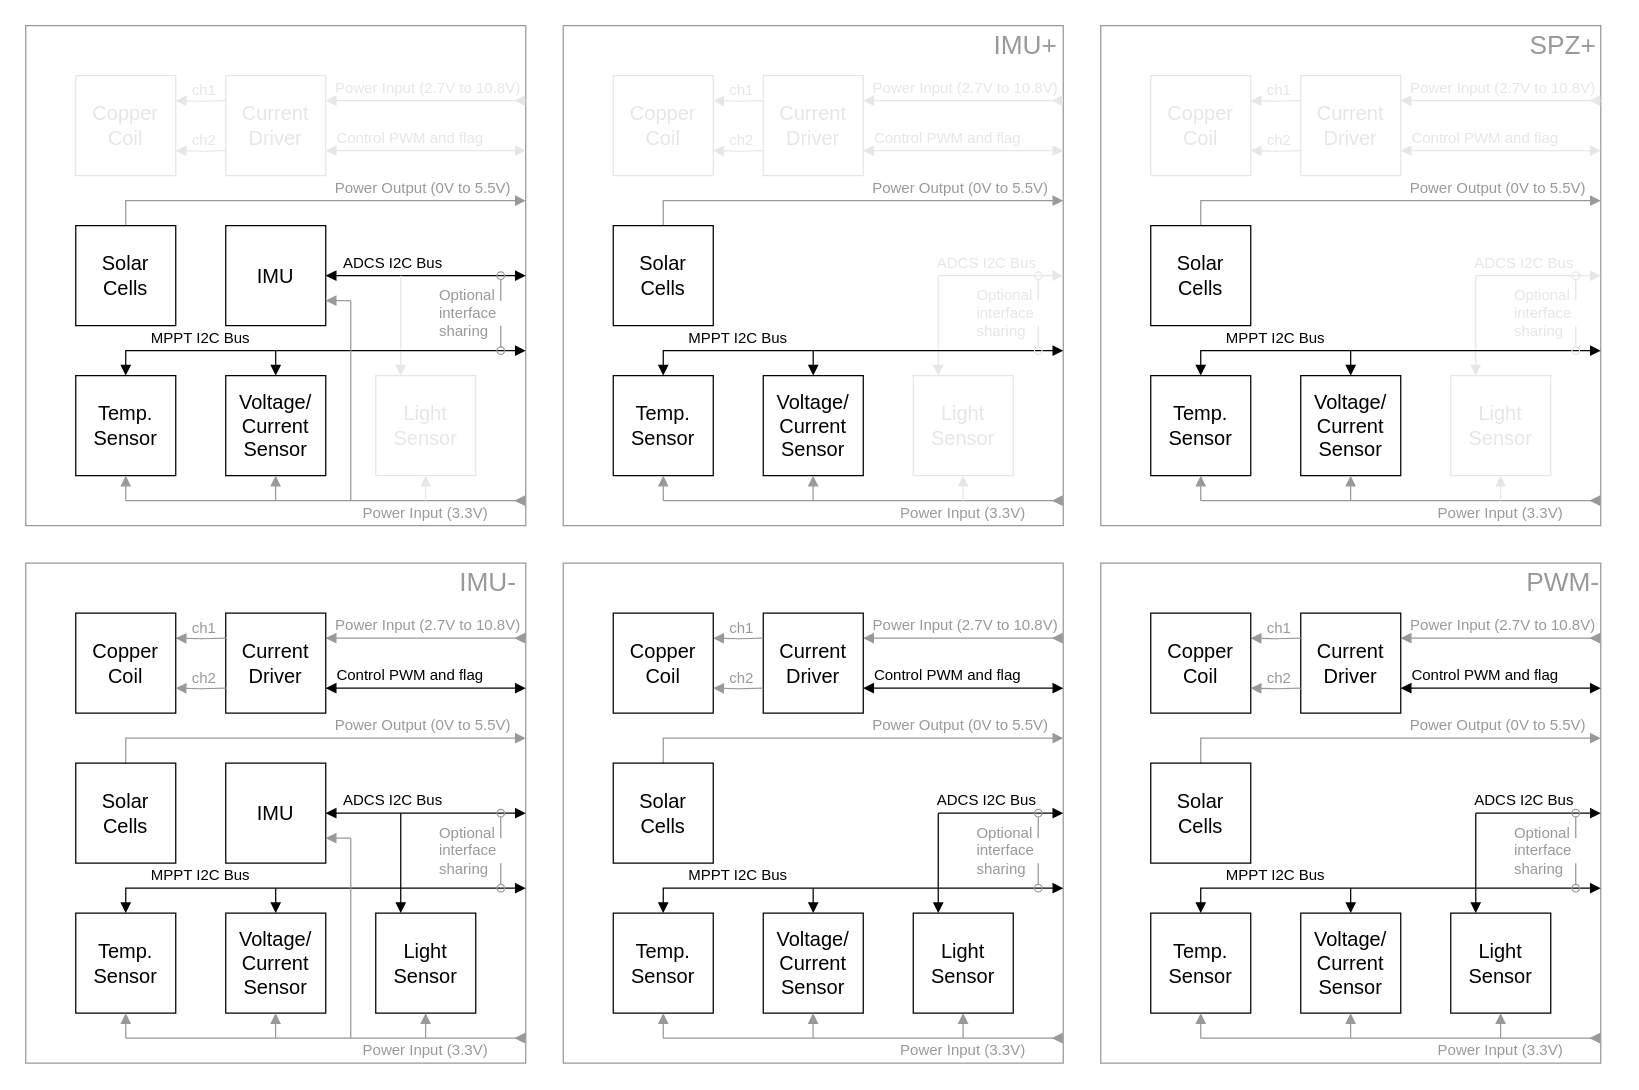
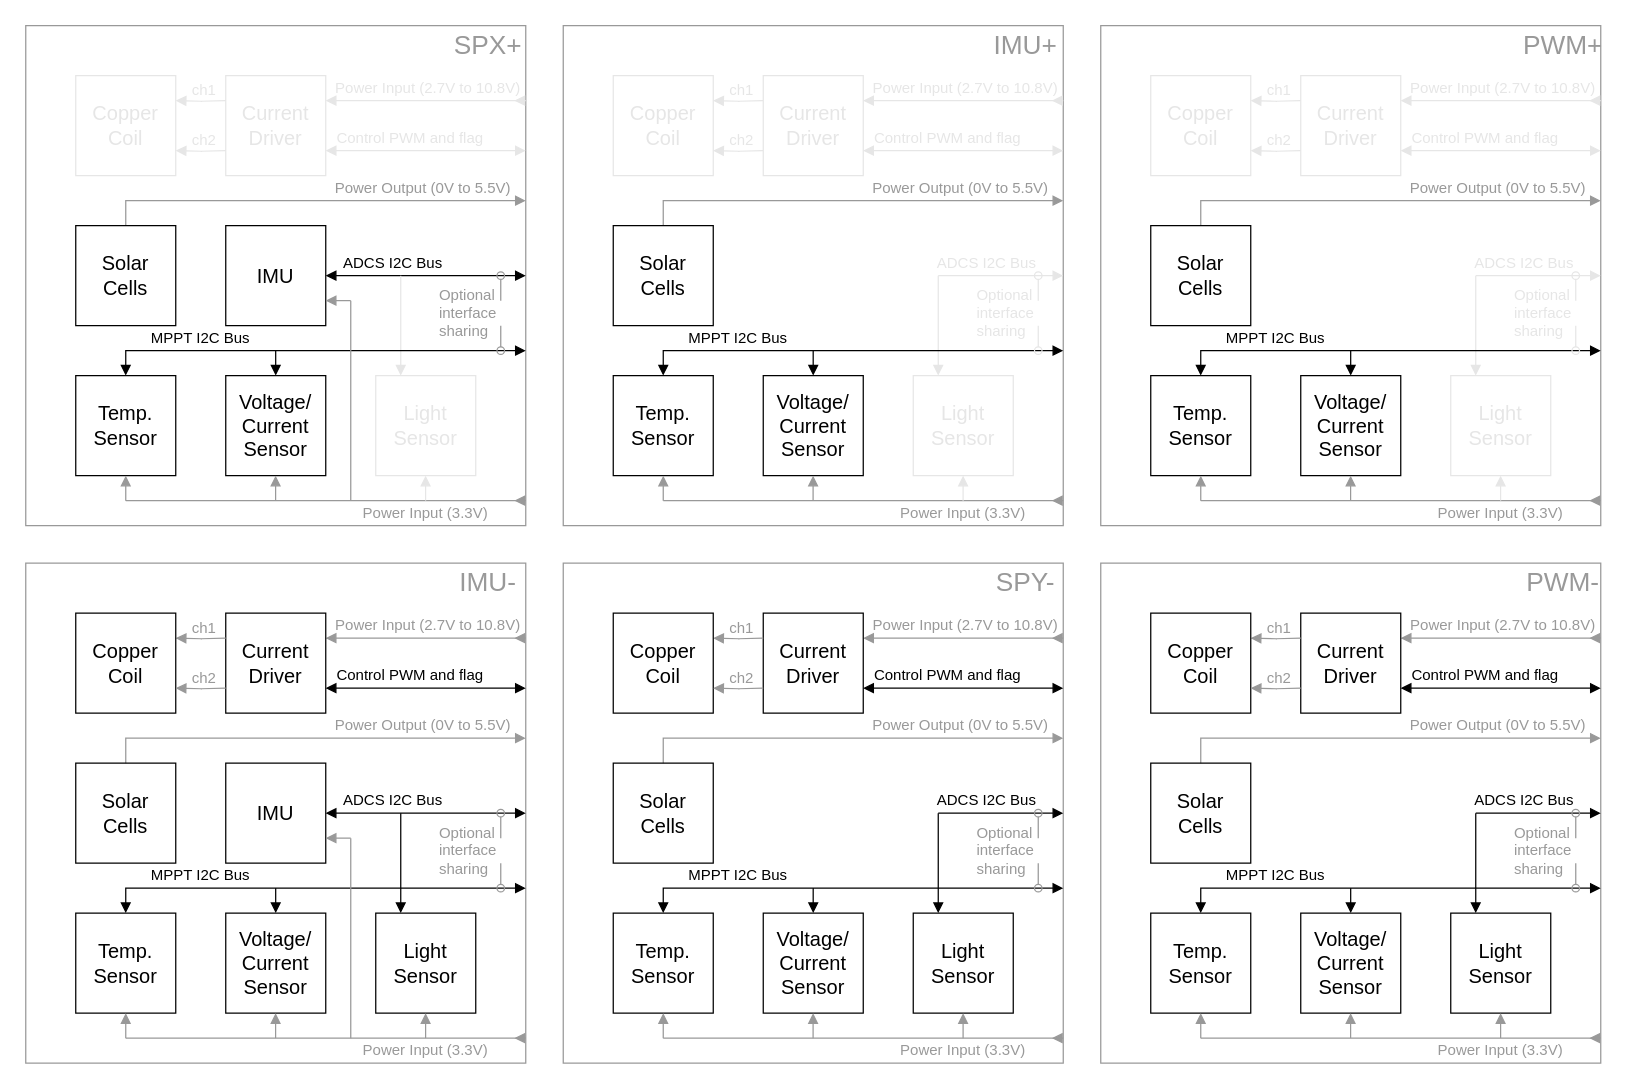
none -> (488, 44)
(1563, 44) -> (1563, 44)
none -> (1026, 582)
